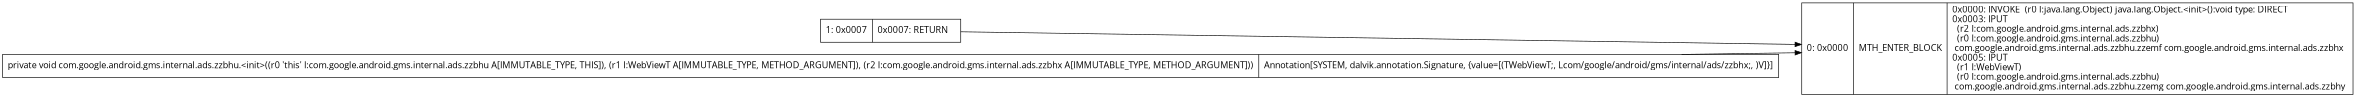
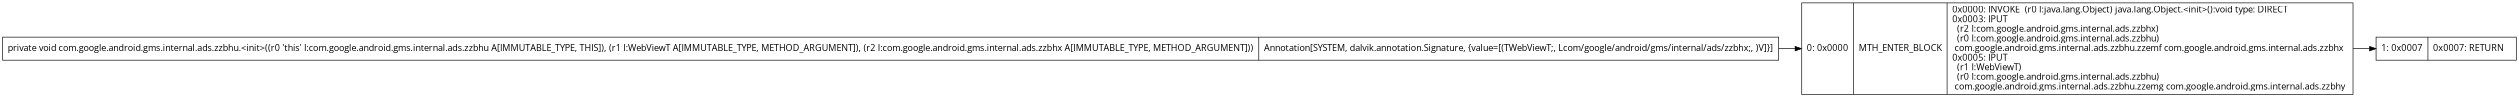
(1378, 38) -> (2361, 49)
